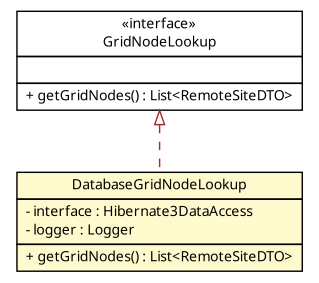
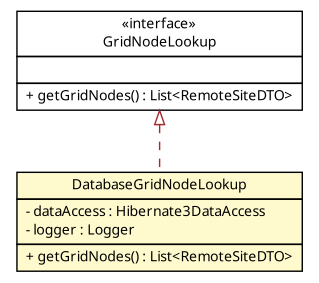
(140, 212) -> (146, 212)
